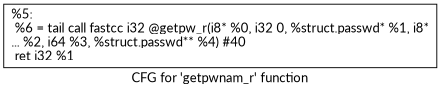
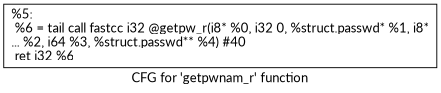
(43, 56) -> (43, 56)
